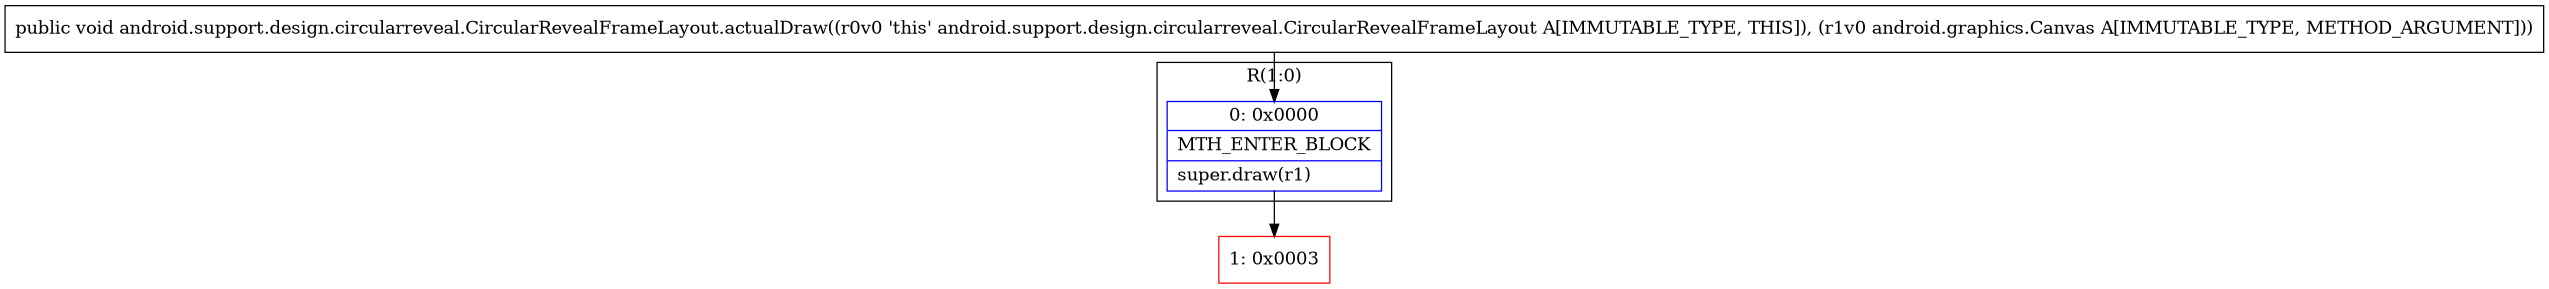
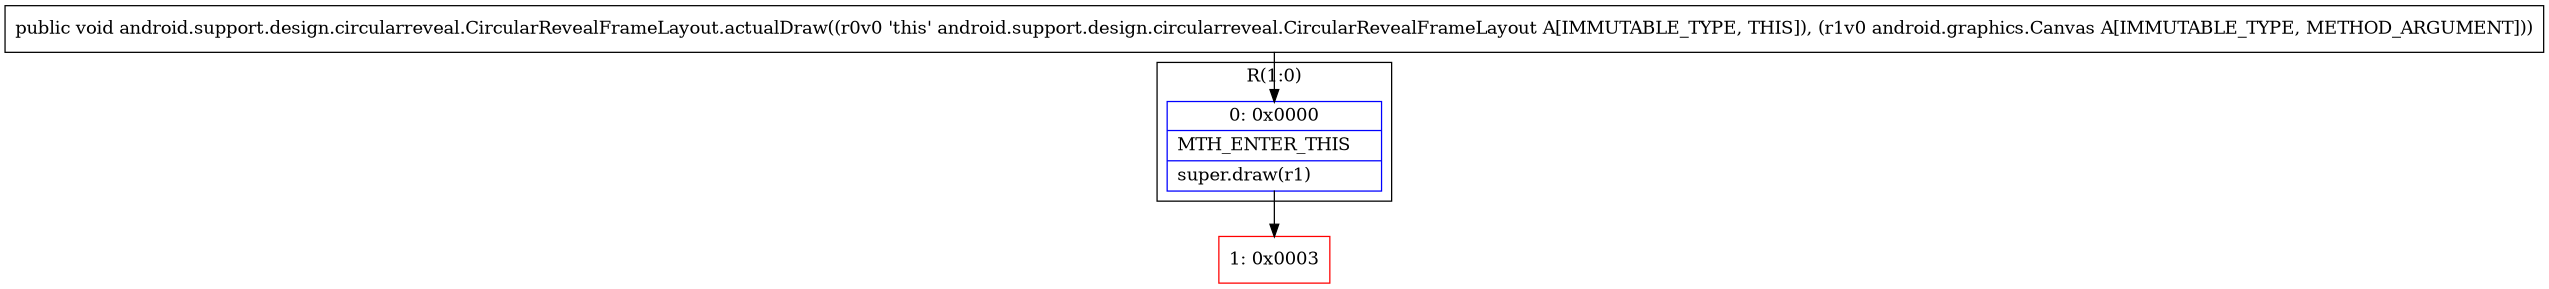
(1274, 145) -> (1264, 145)
